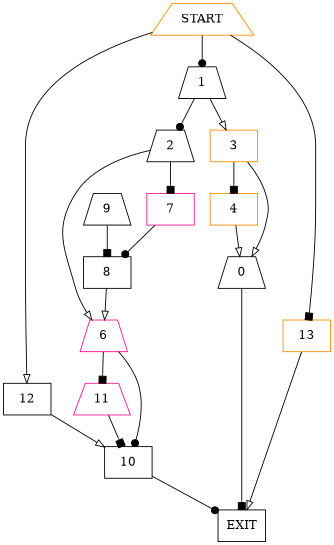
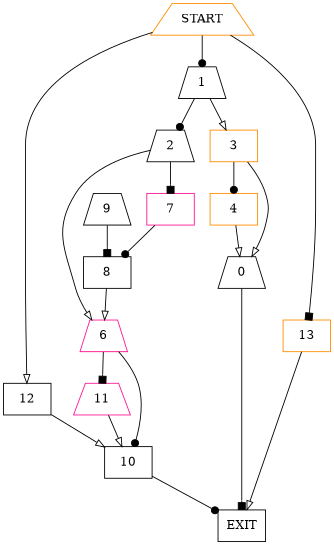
(234, 173) -> (234, 174)
(113, 427) -> (113, 427)
